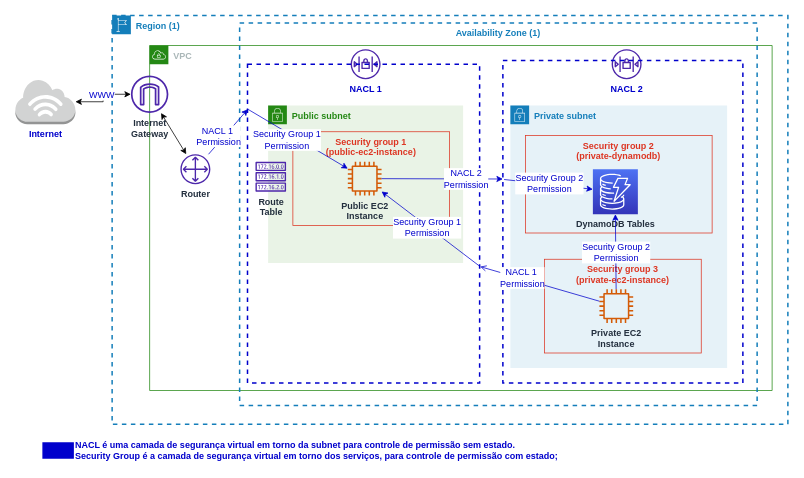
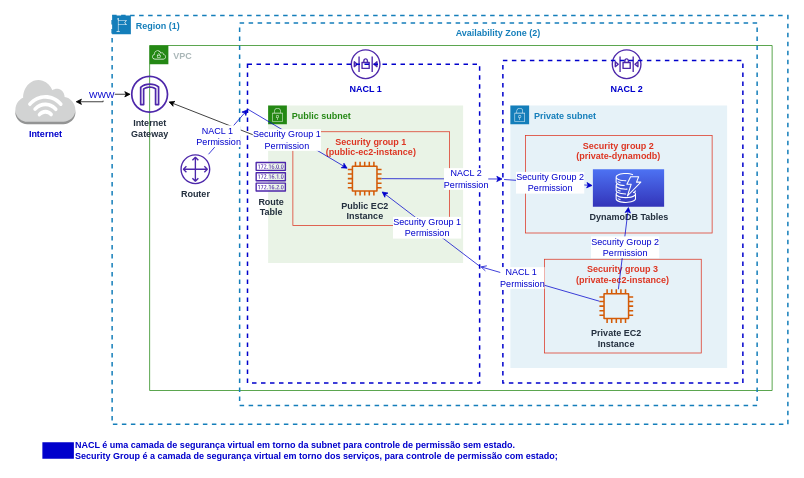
(498, 33) -> (498, 33)
(174, 134) -> (201, 114)
(615, 192) -> (629, 188)
